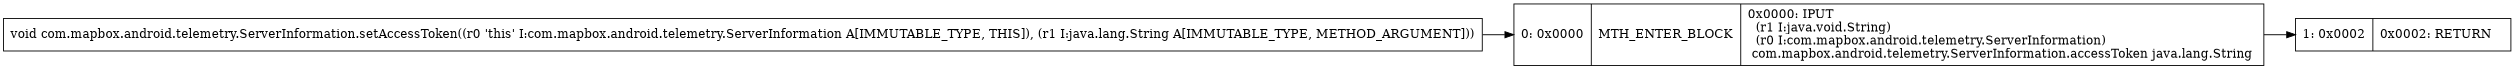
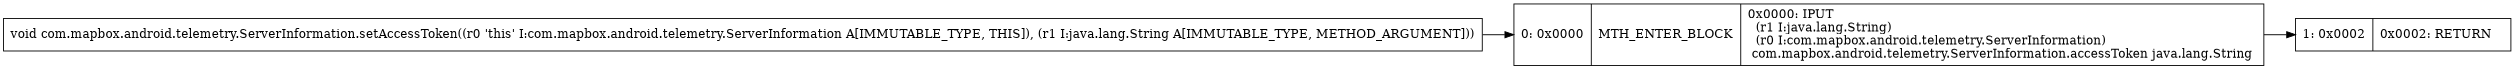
(1819, 28) -> (1820, 28)
